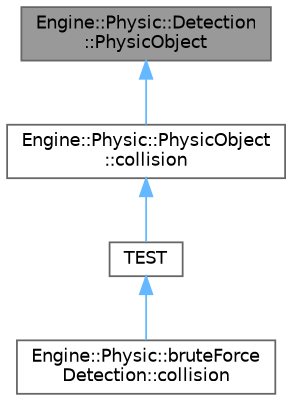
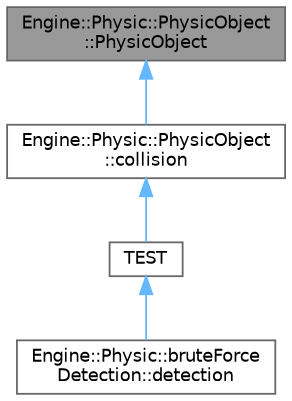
(146, 34) -> (146, 34)
(146, 367) -> (146, 367)
